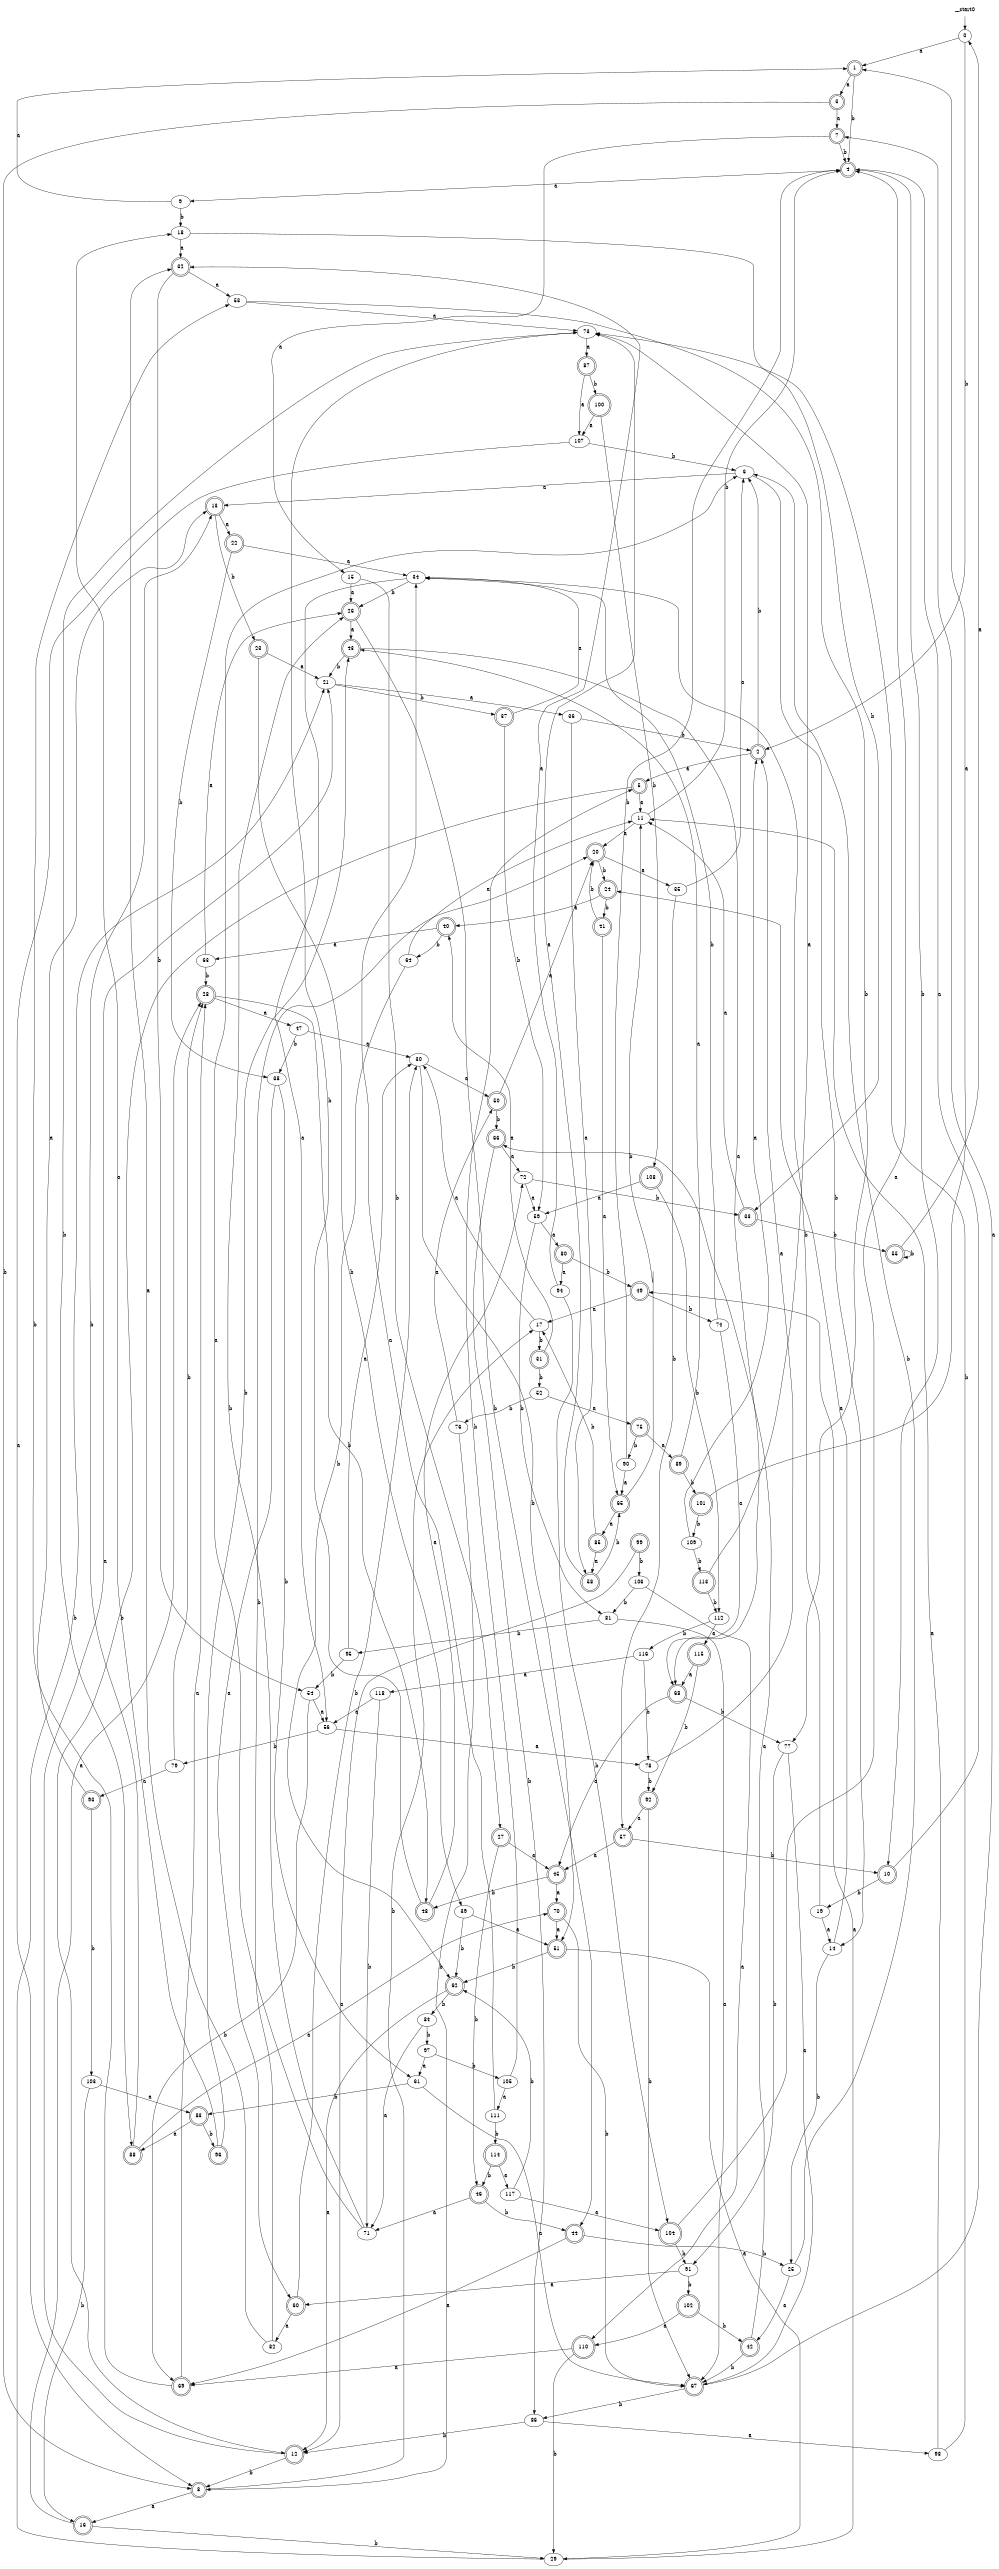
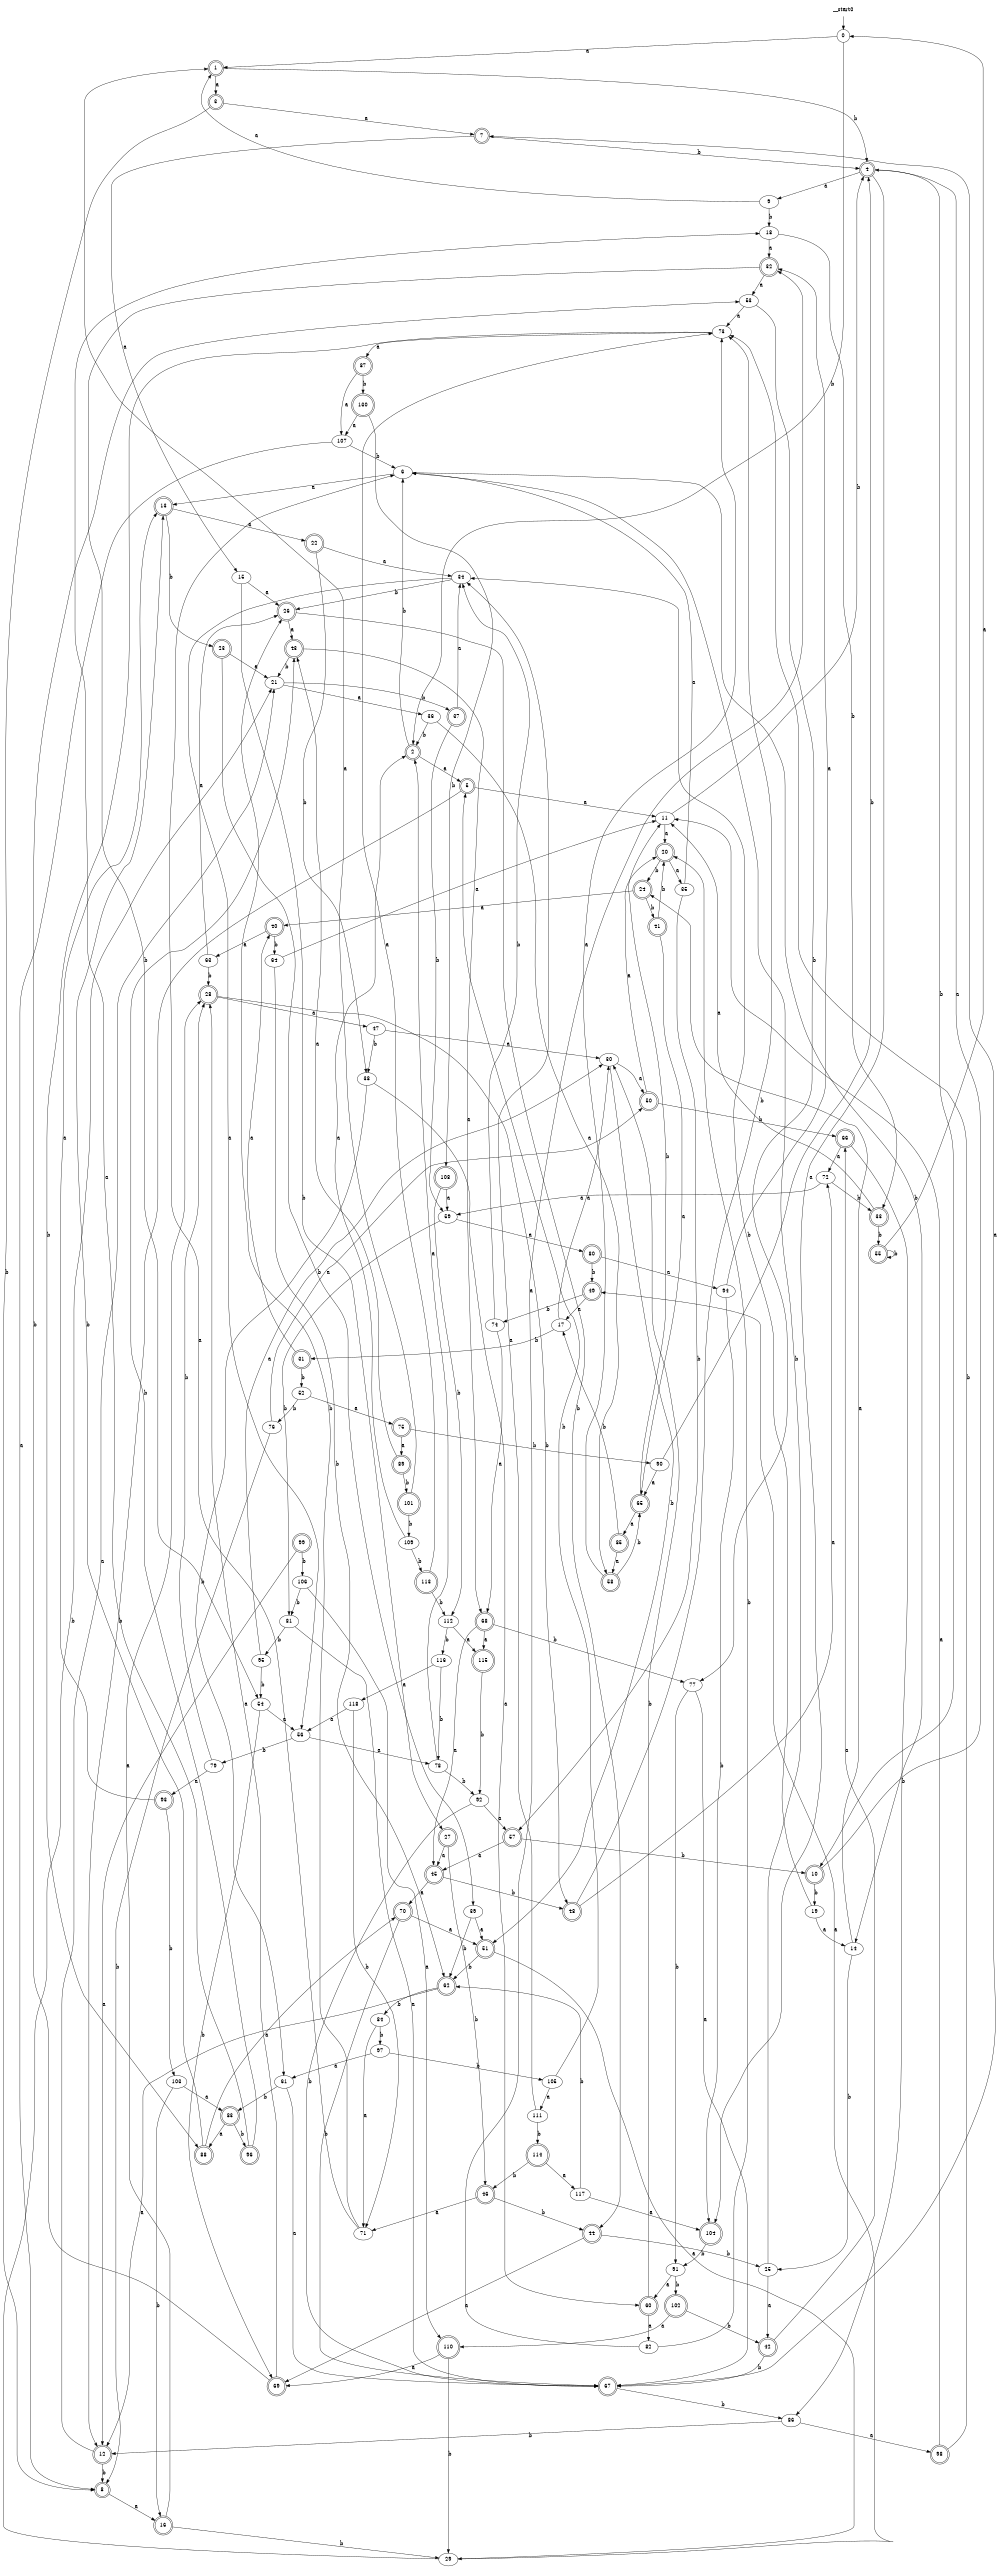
(599, 405) -> (363, 405)
(869, 1221) -> (804, 1198)
(689, 1673) -> (484, 1638)
(649, 1800) -> (479, 1800)
(391, 1973) -> none
(938, 2455) -> (940, 2455)
